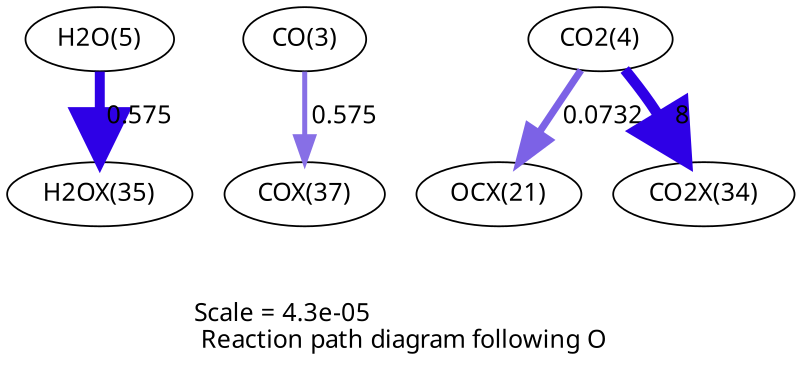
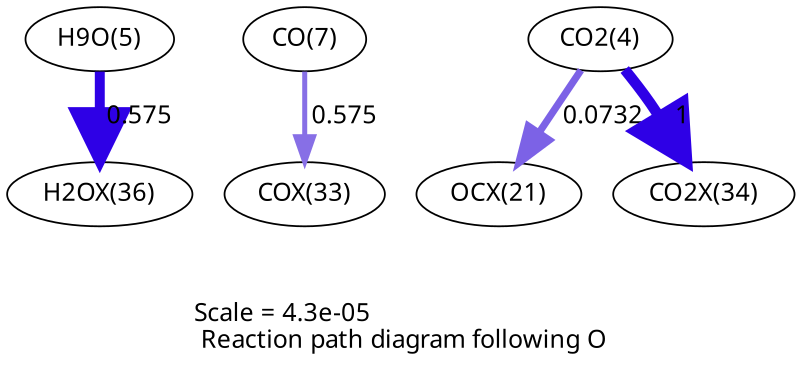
(100, 39) -> (100, 39)
(305, 39) -> (305, 39)
(680, 117) -> (680, 117)
(100, 194) -> (100, 194)
(305, 194) -> (305, 194)
